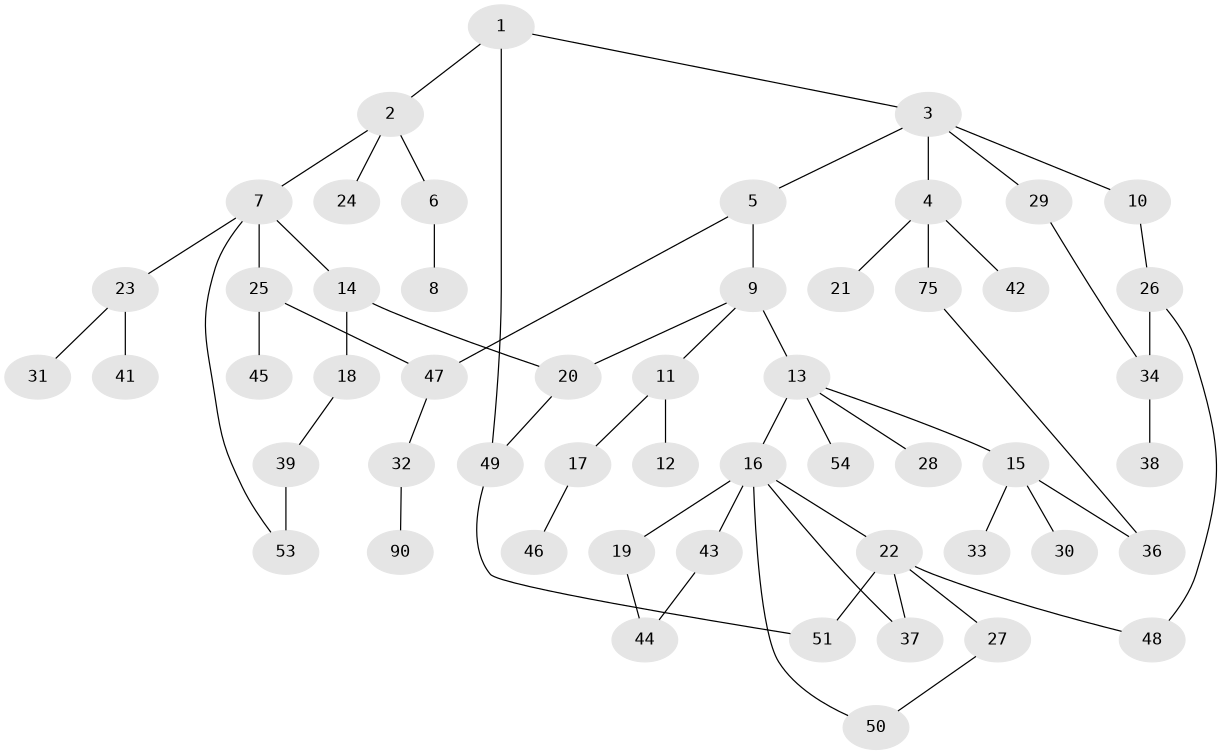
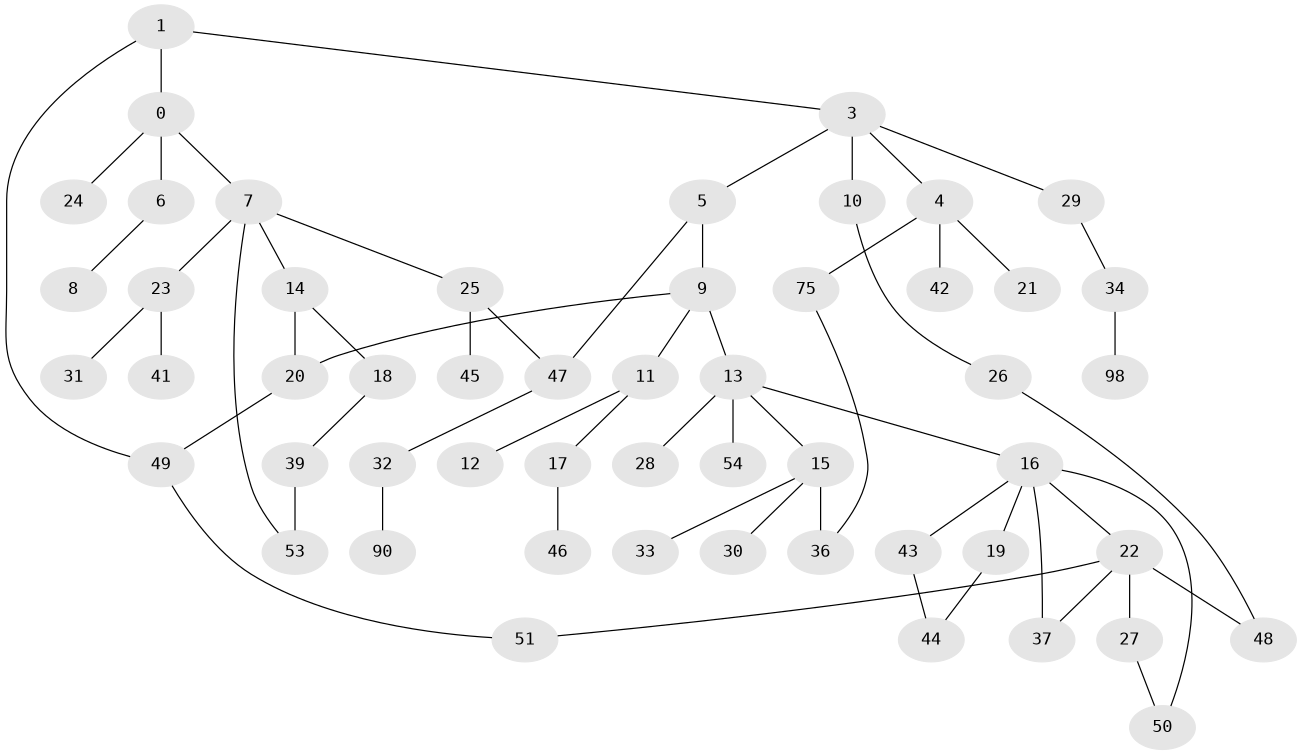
(391, 114) -> (161, 114)
(1150, 333) -> none
(1150, 465) -> (1115, 377)
